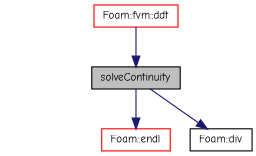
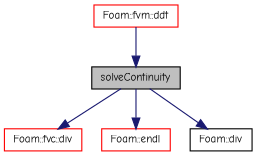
none -> (43, 140)
